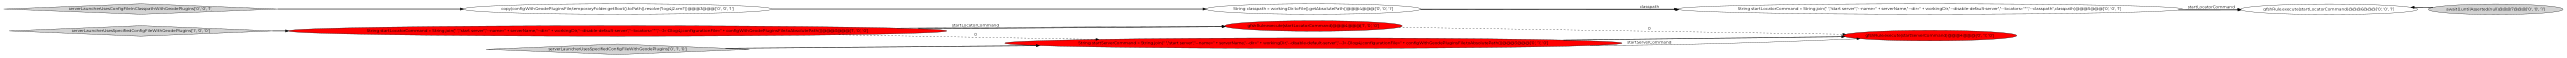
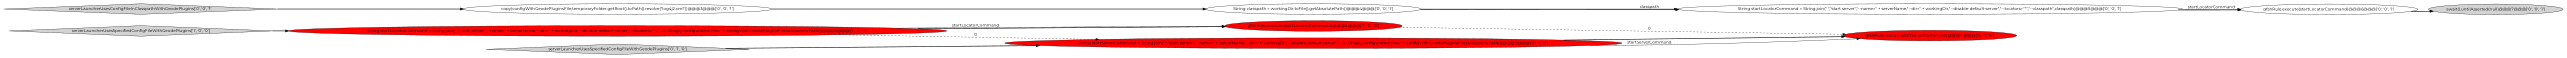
(2424, 7) -> (2421, 11)
